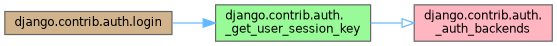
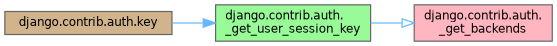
(88, 23) -> (88, 23)
(483, 23) -> (483, 23)
